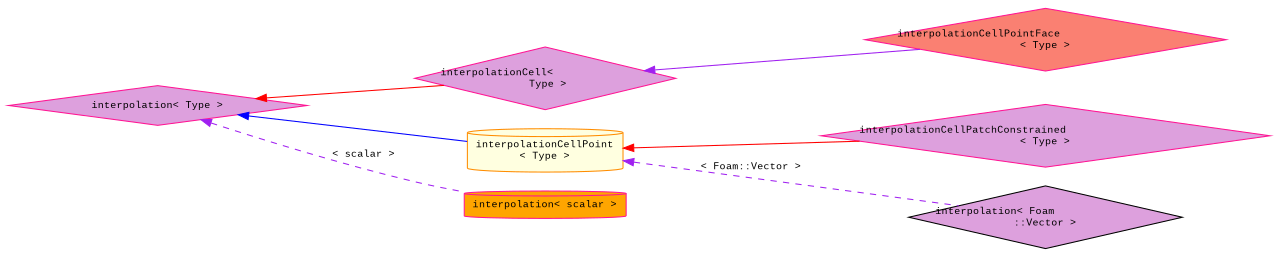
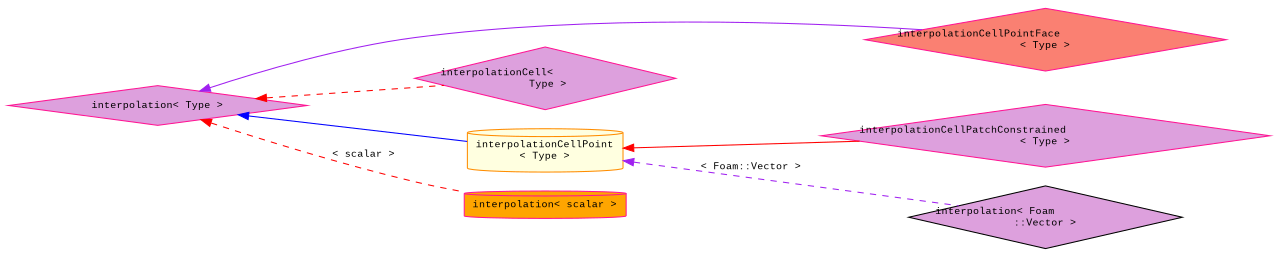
(788, 60) -> (563, 25)
(355, 92) -> (355, 92)
(337, 161) -> (337, 161)
